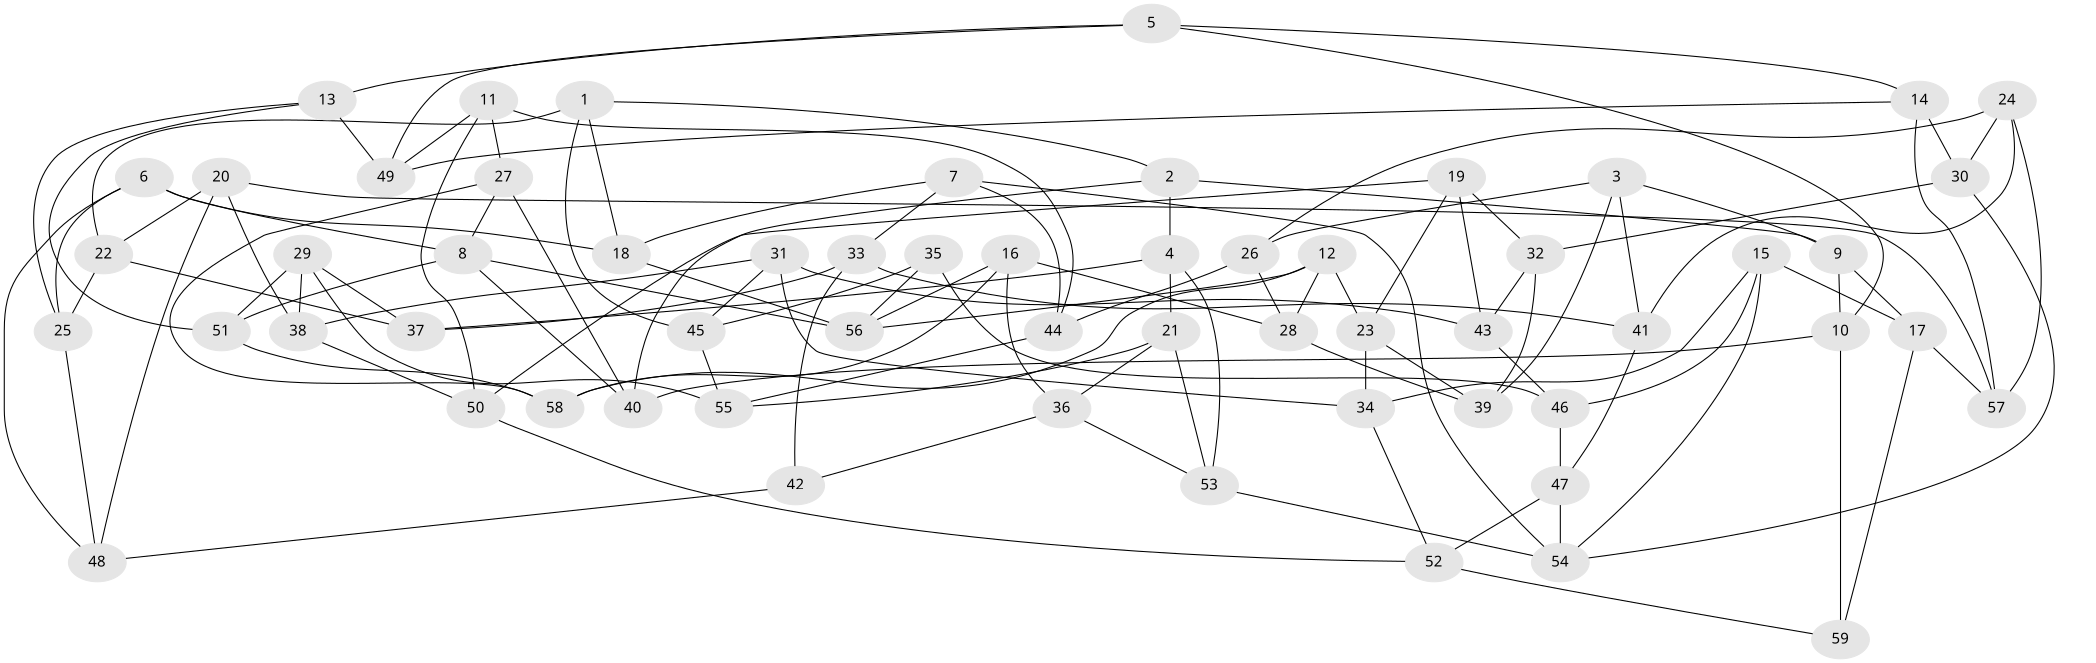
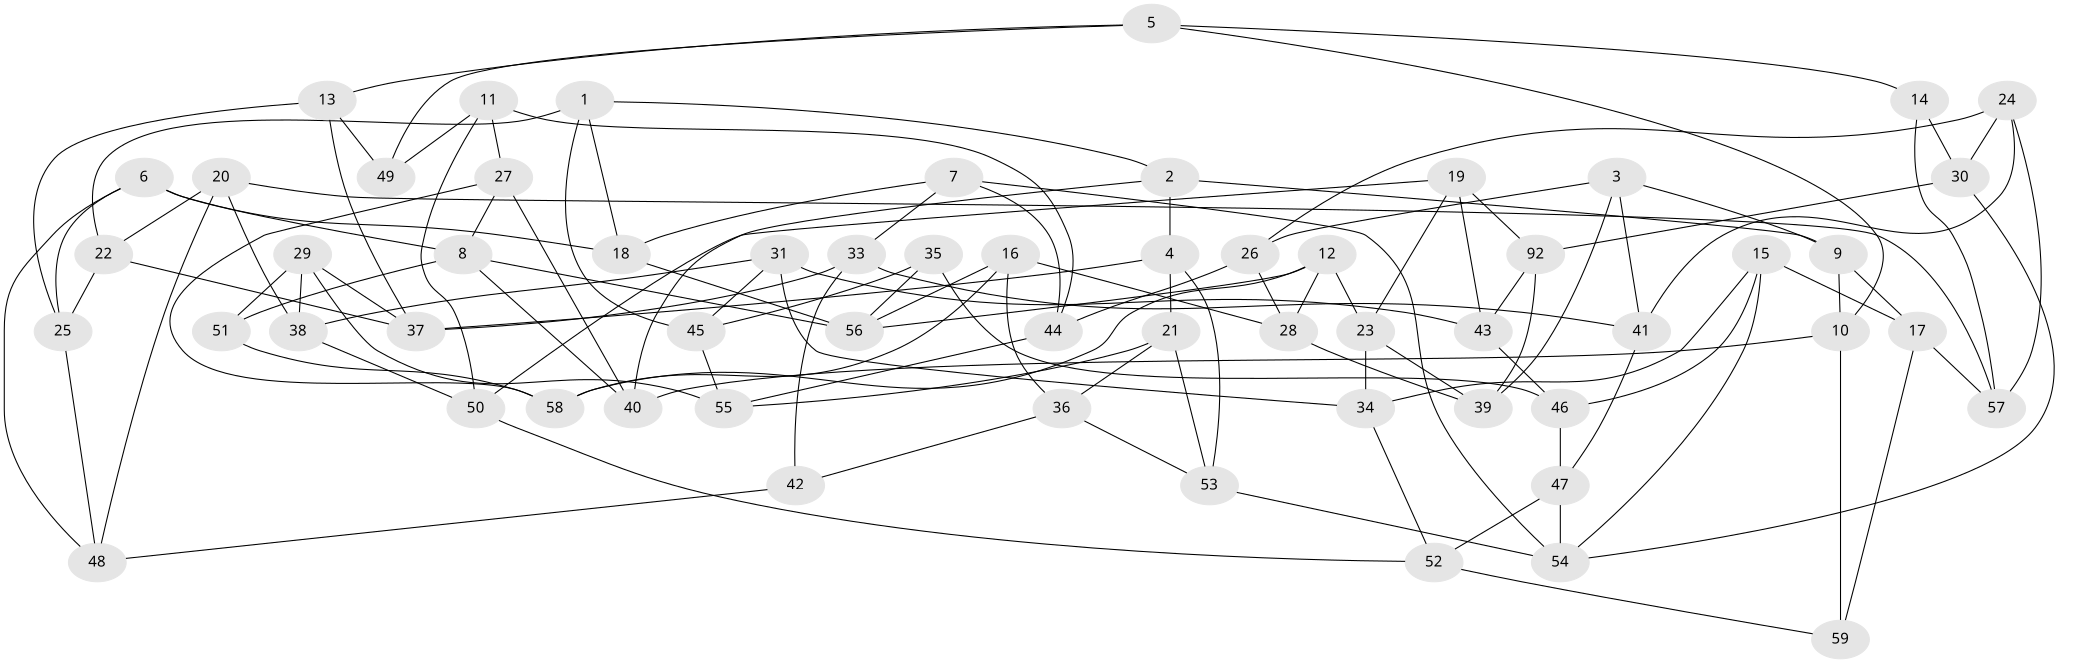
(1150, 119) -> none
(70, 178) -> (351, 206)
(1536, 255) -> (1536, 255)
